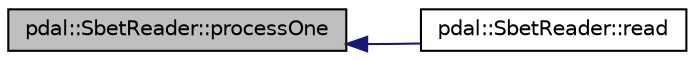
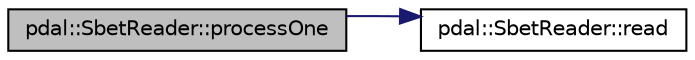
(394, 44) -> (373, 16)
